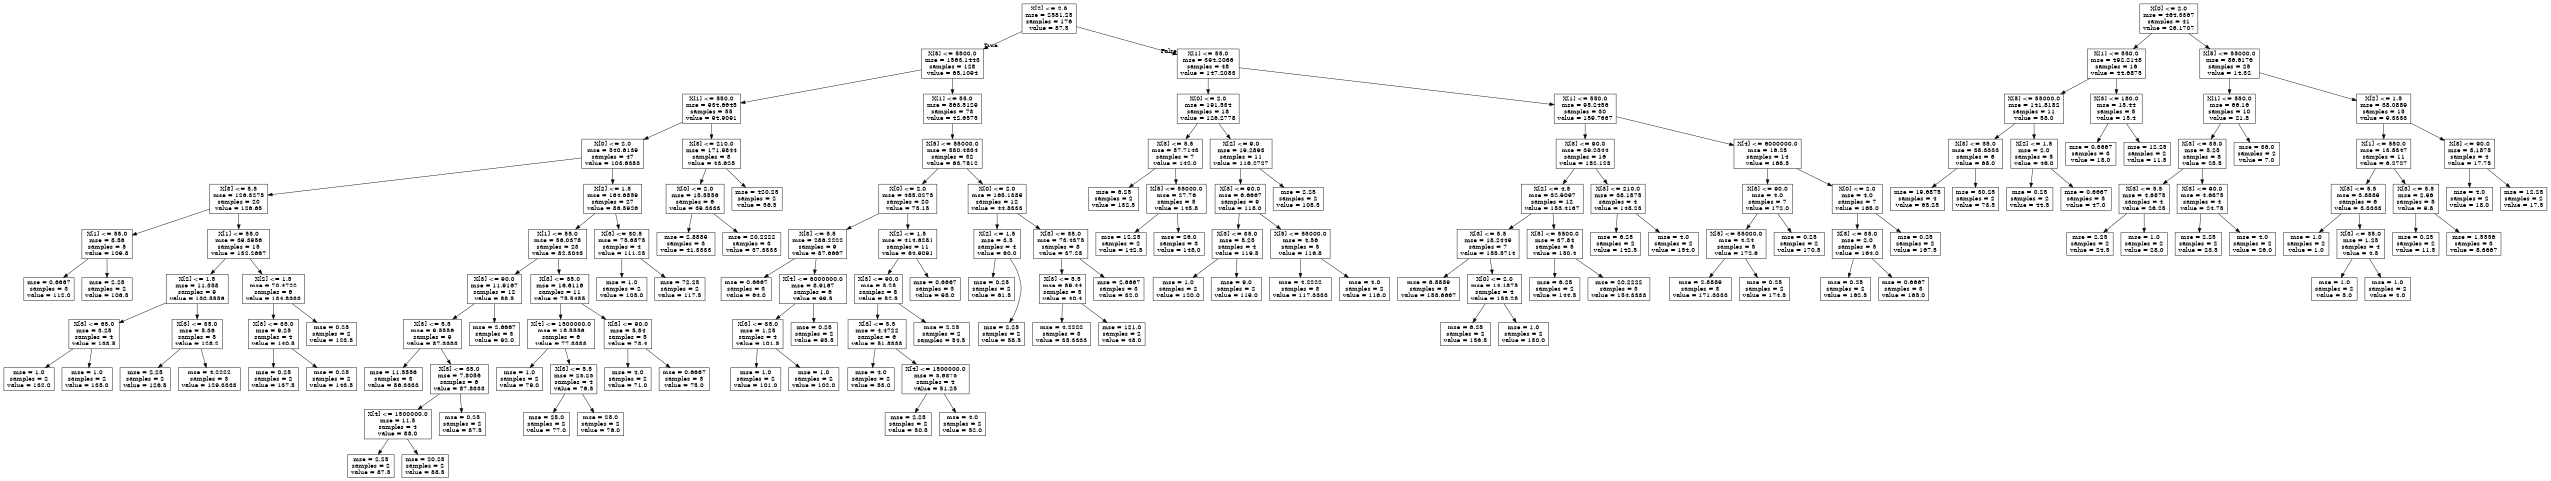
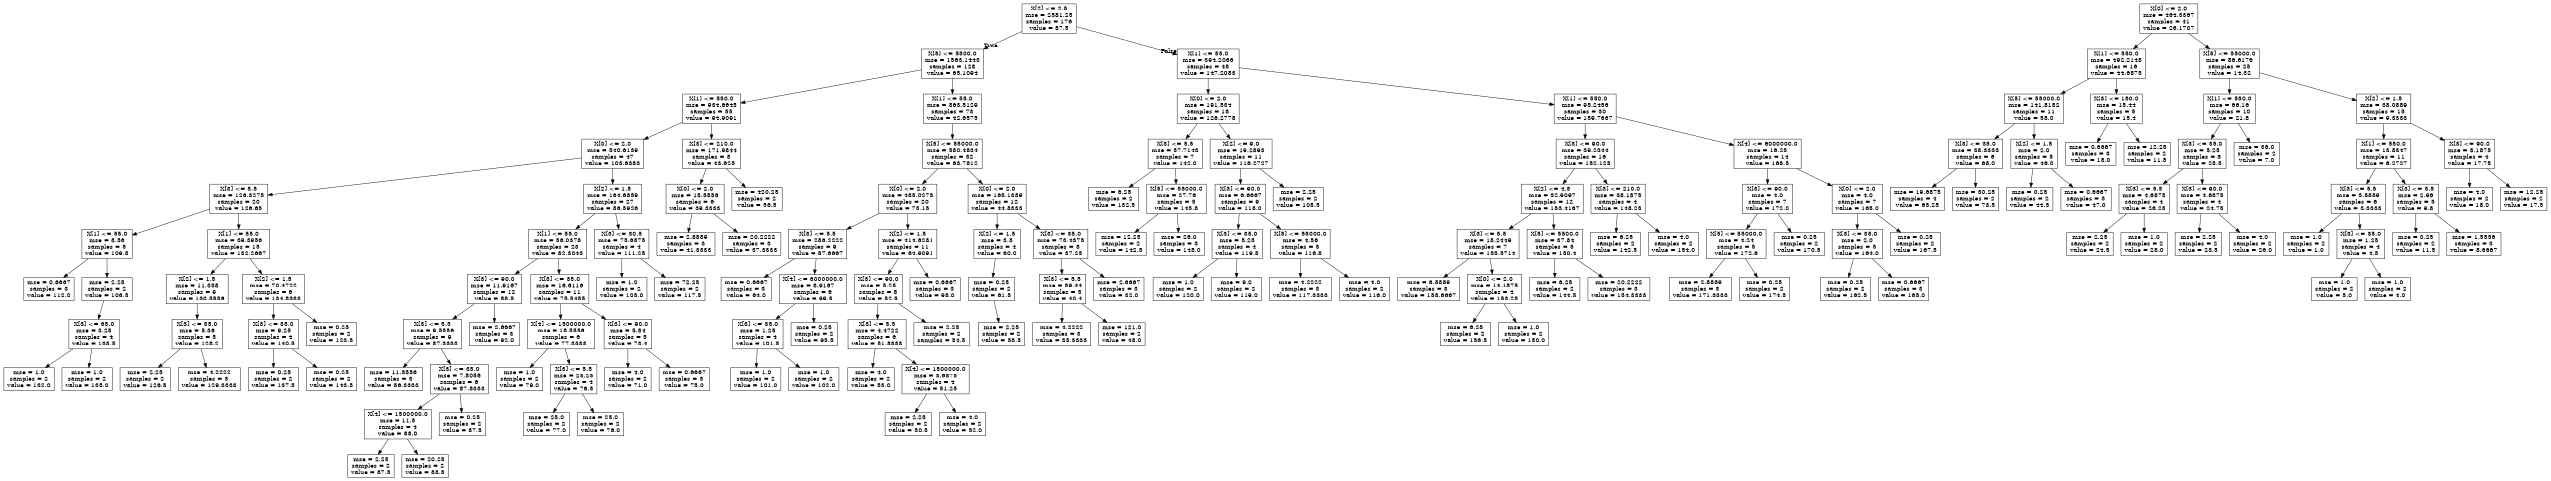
(1021, 288) -> (996, 309)
(145, 312) -> (102, 308)
